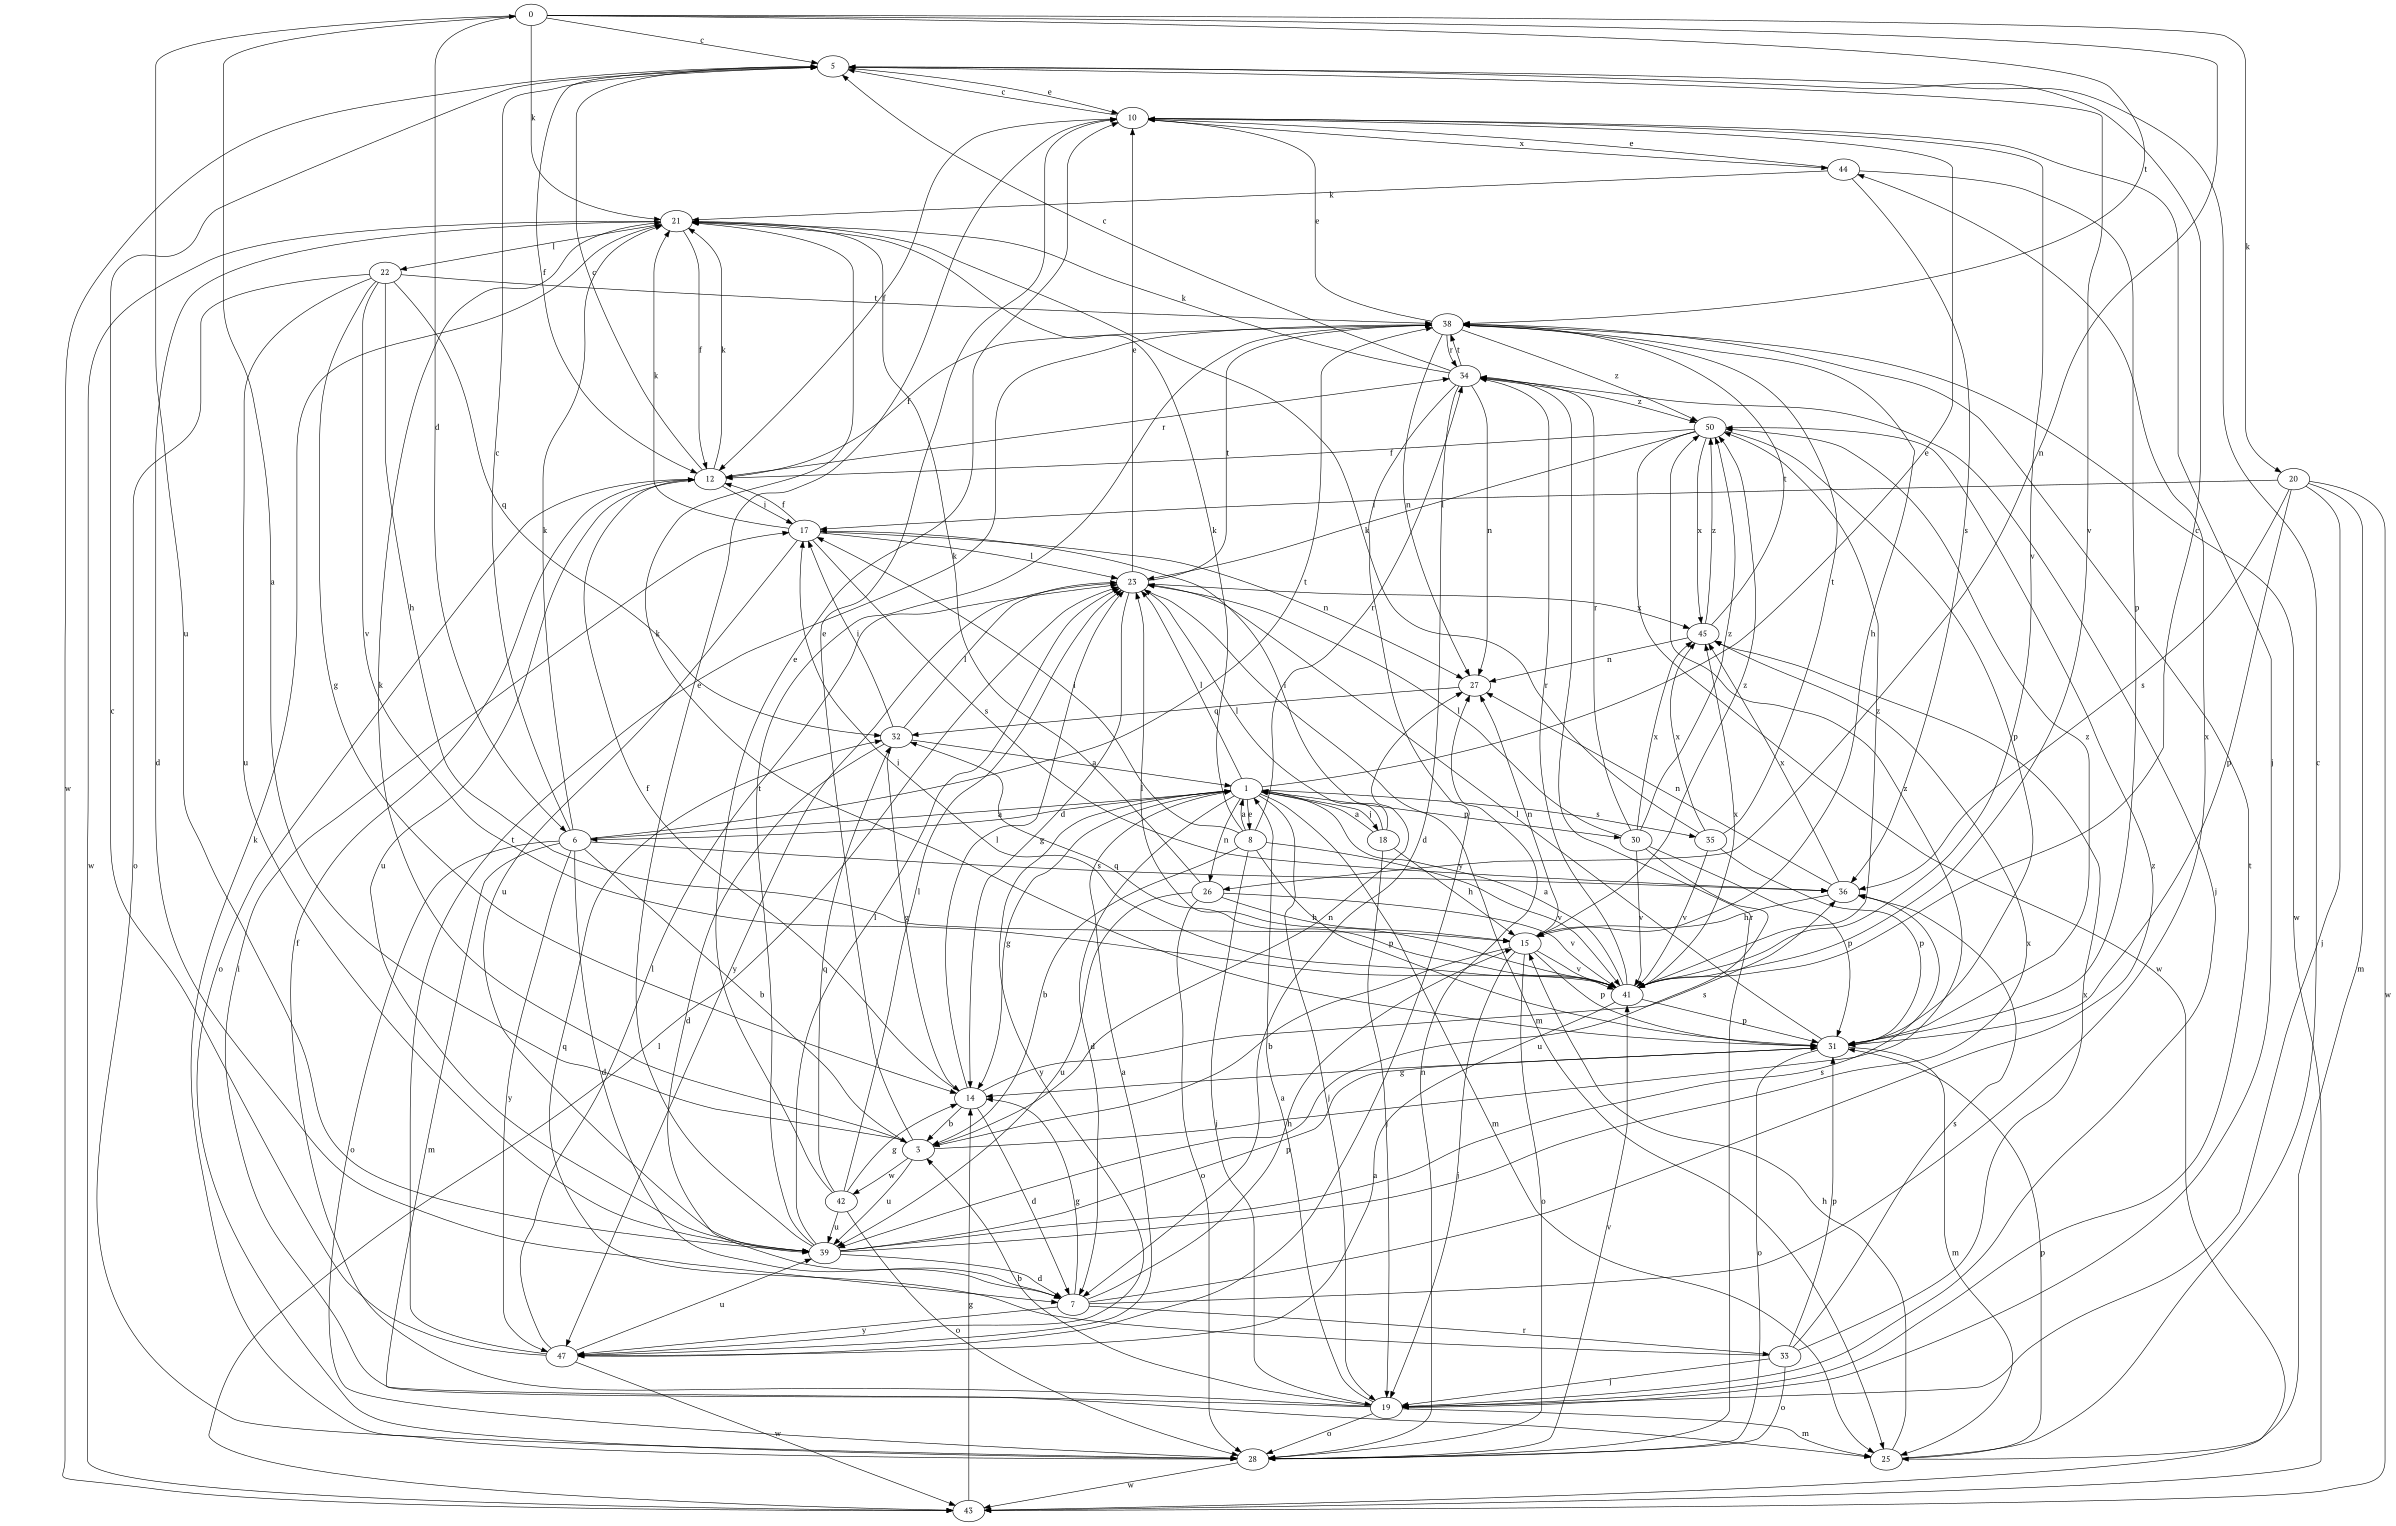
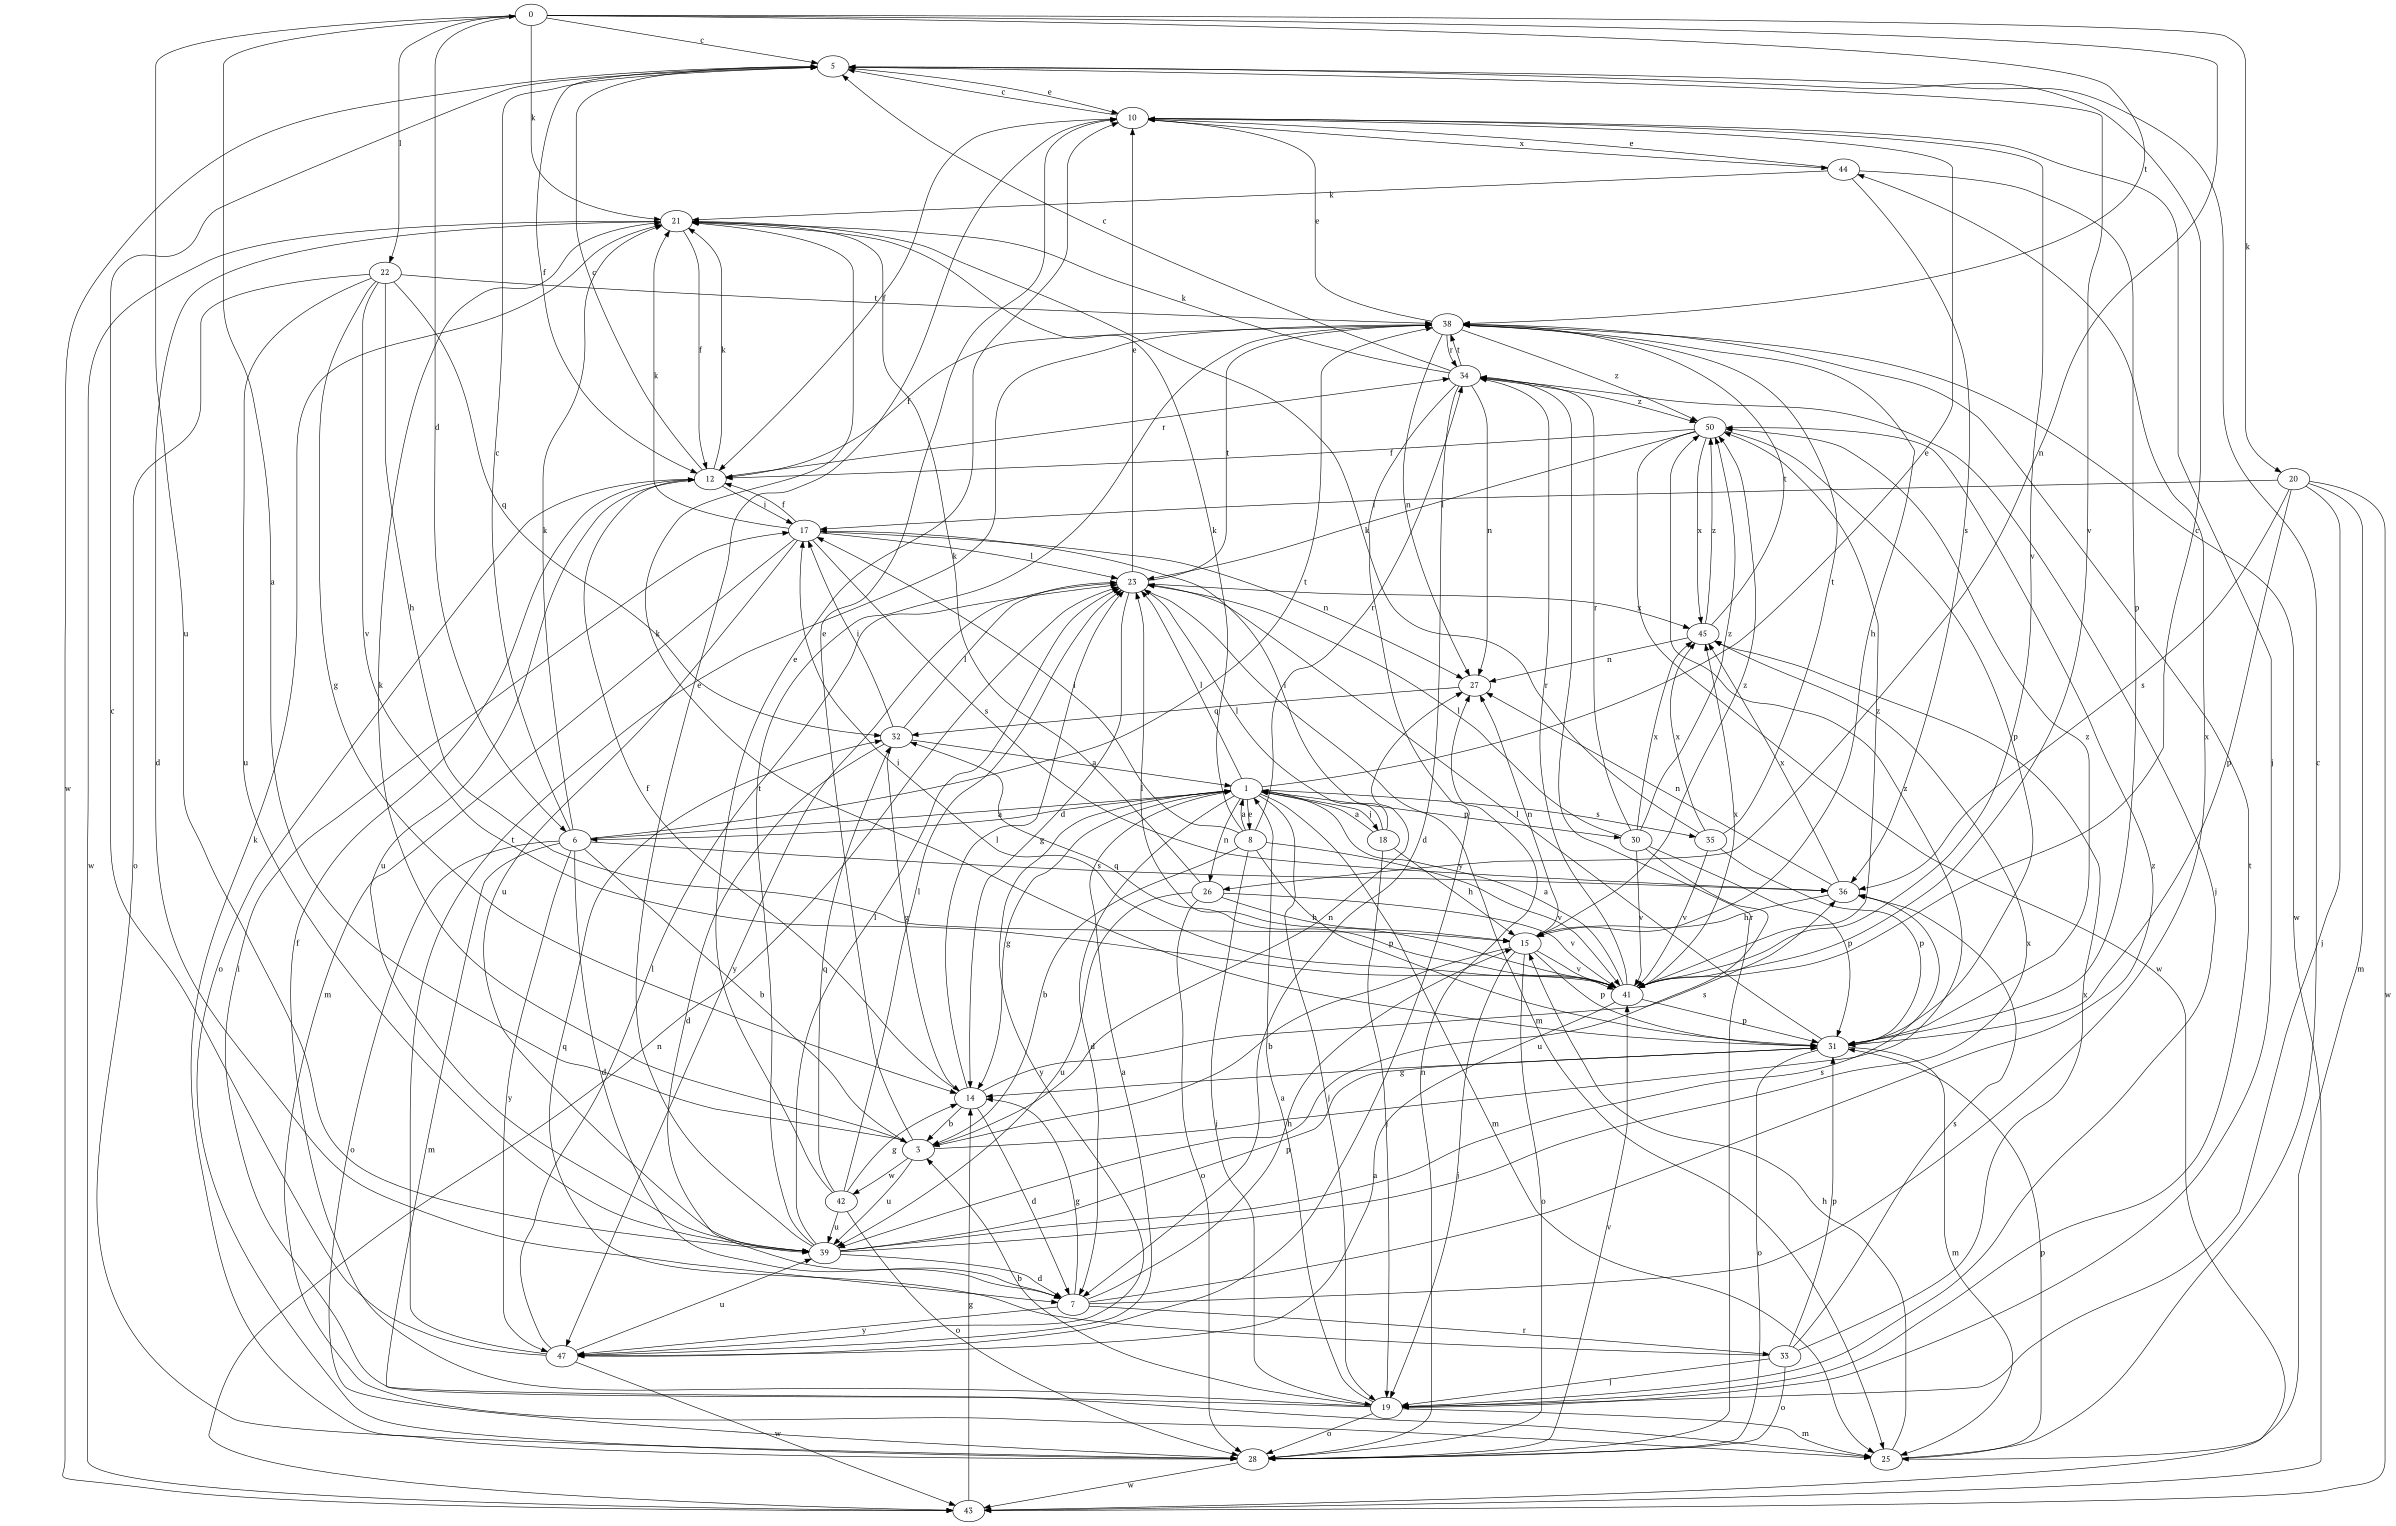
(534, 246) -> (399, 94)
(660, 1047) -> (660, 1047)
none -> (636, 1419)
